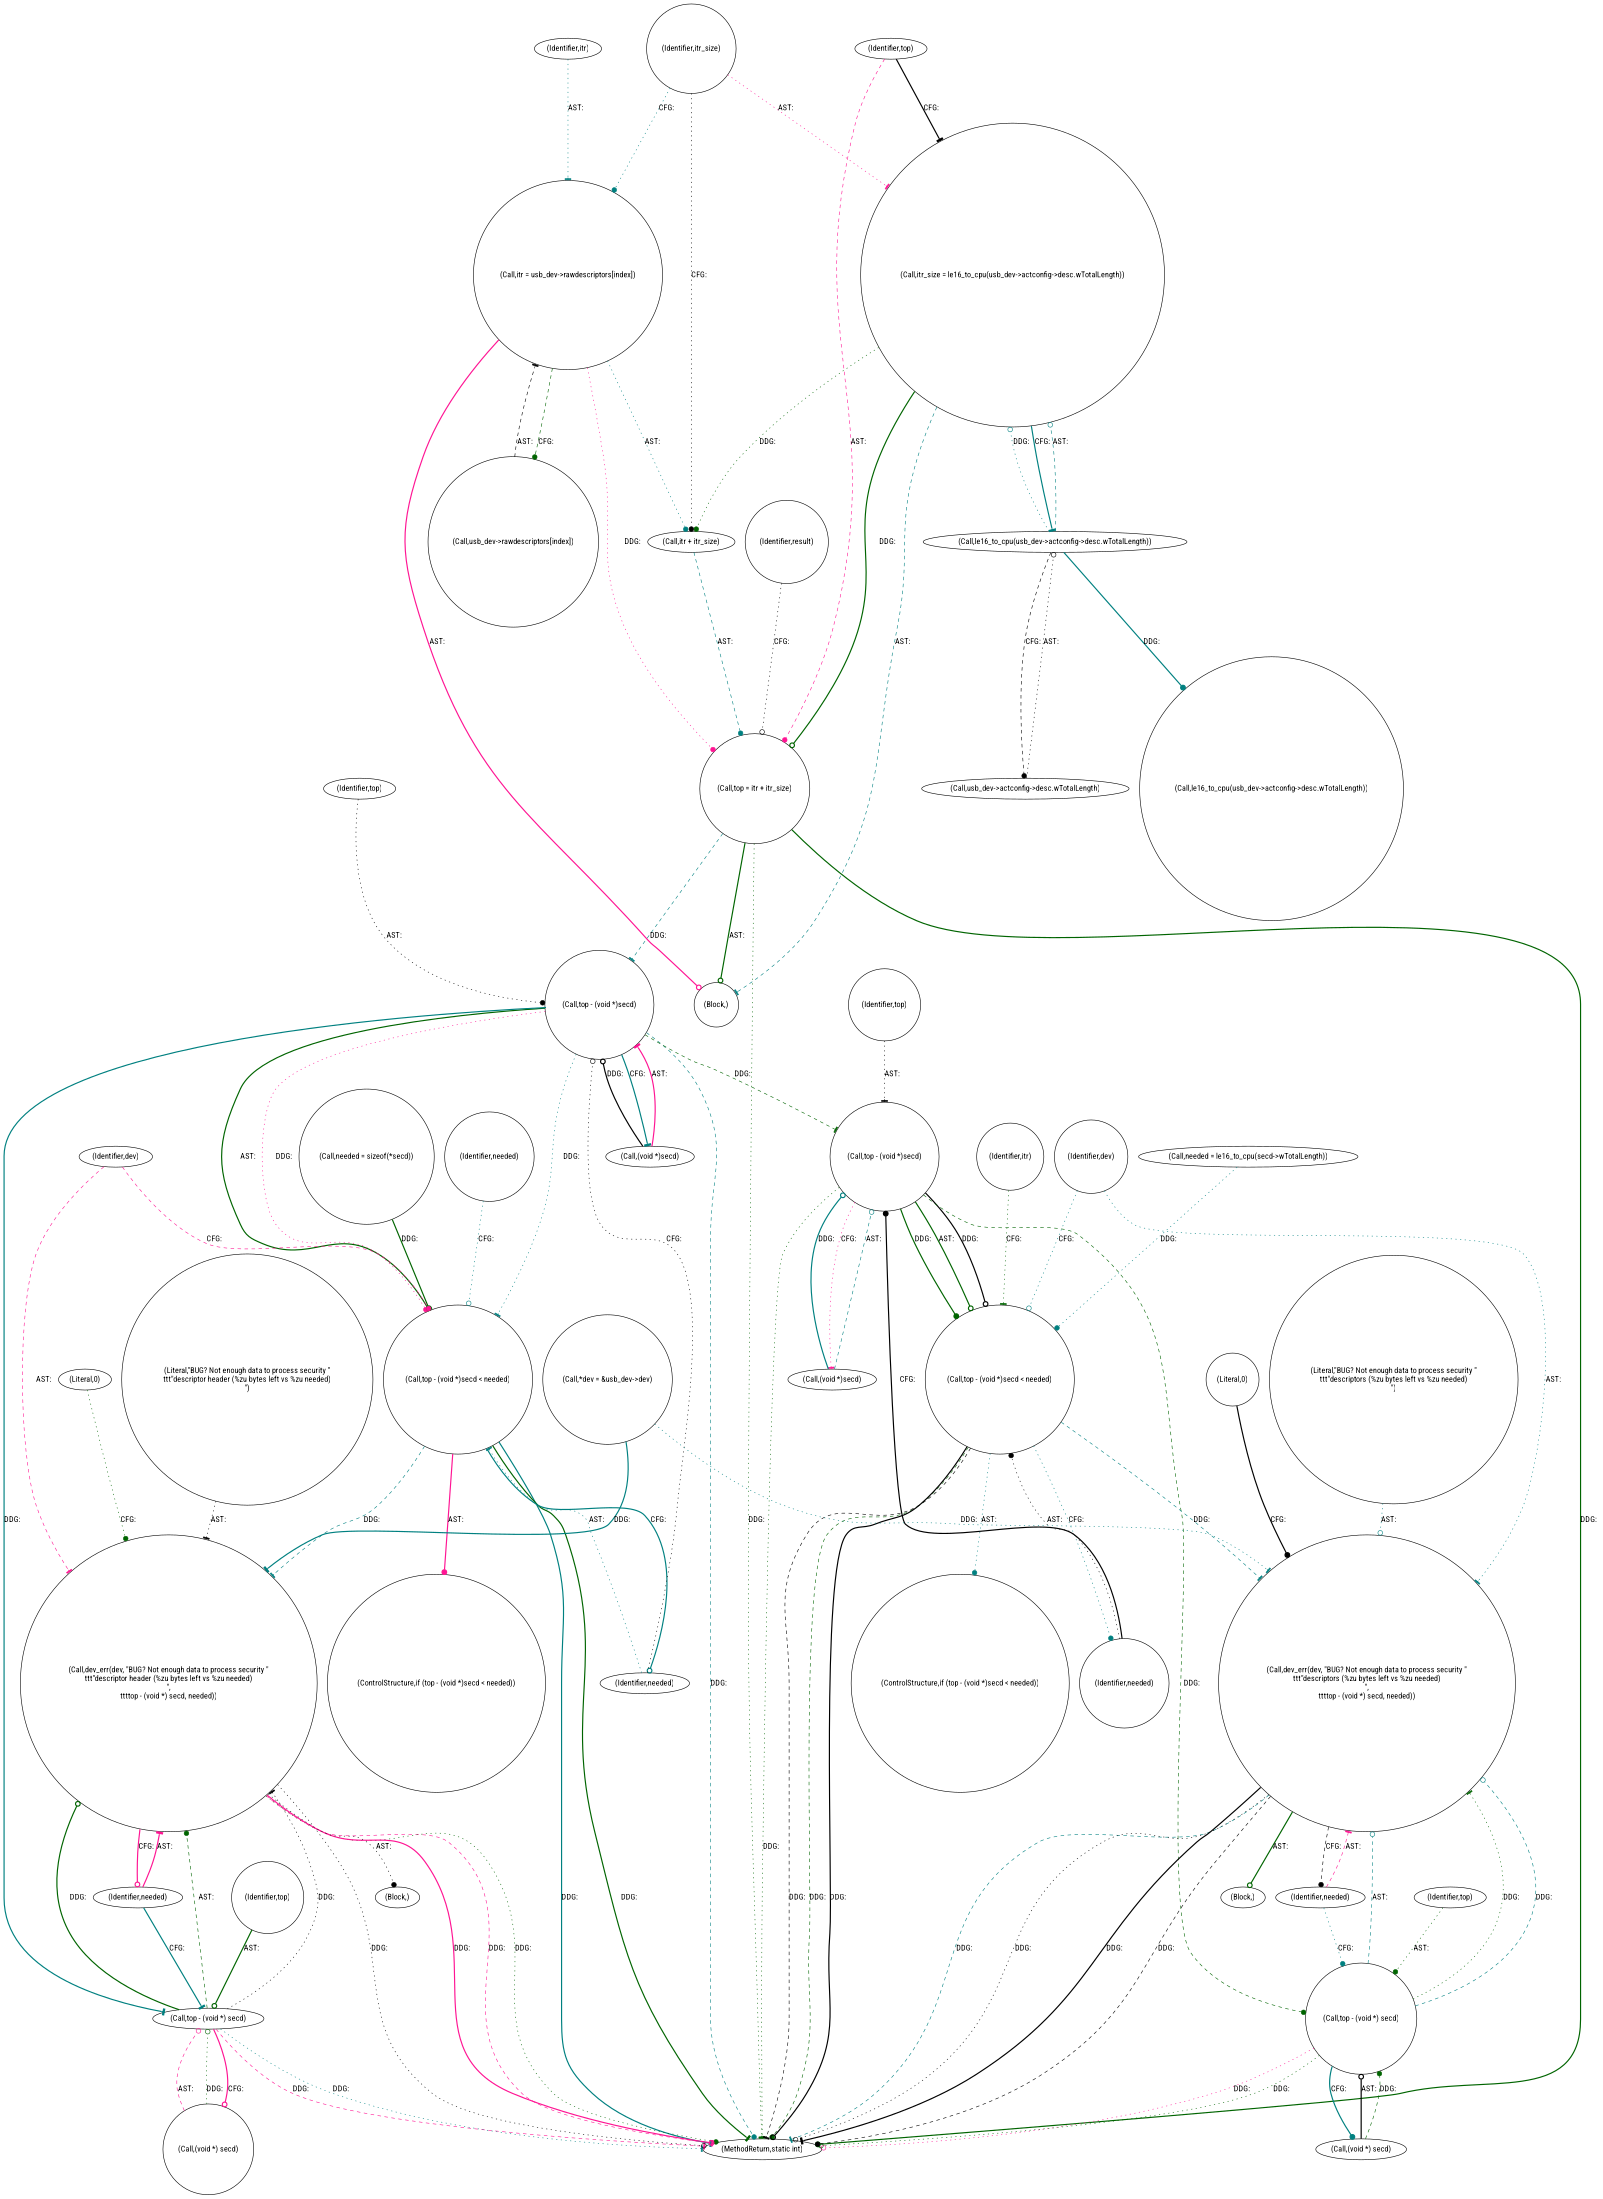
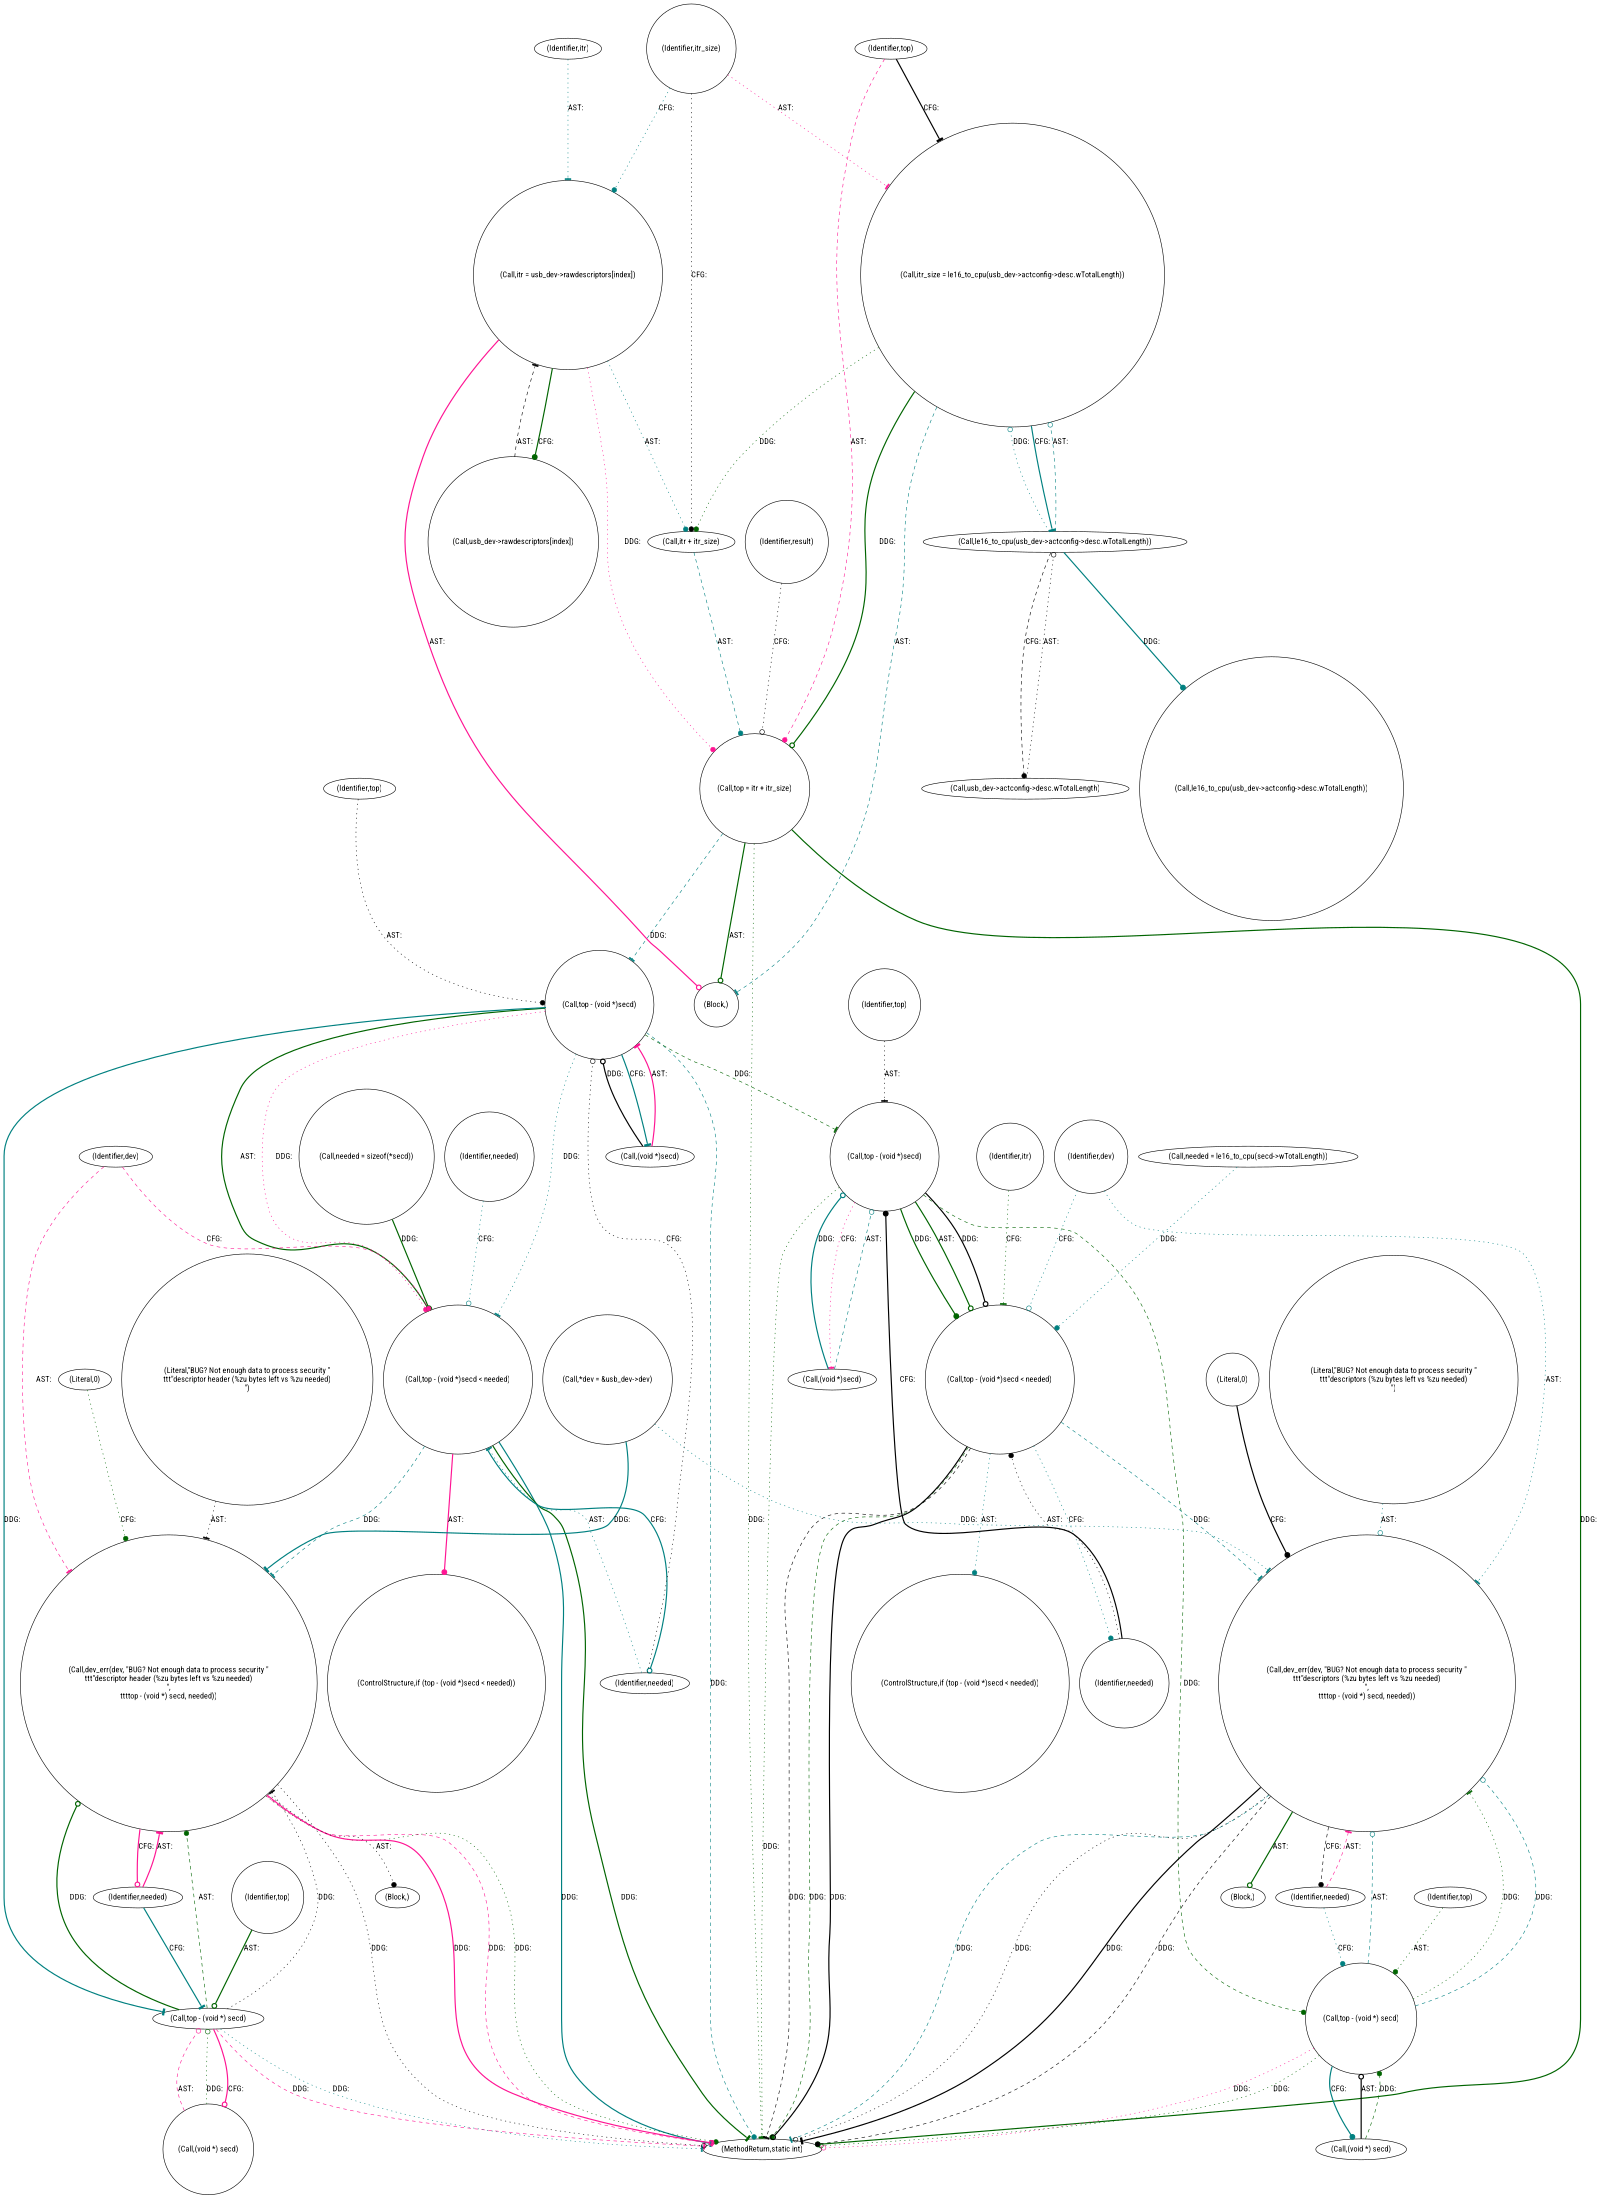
(544, 412) -> (544, 412)
